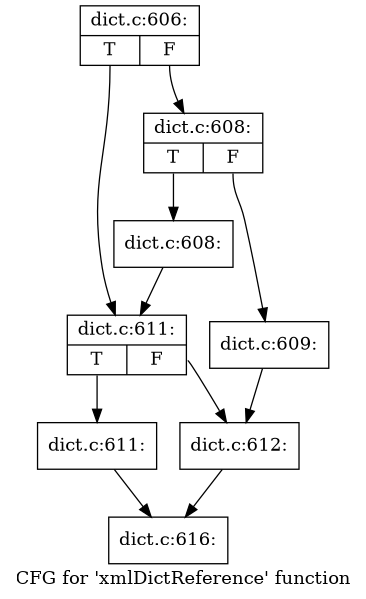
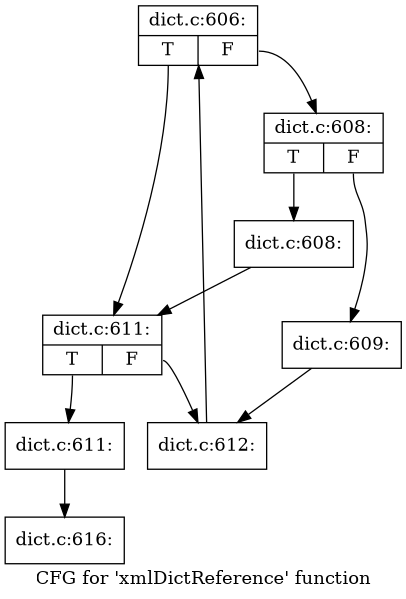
(208, 488) -> (203, 251)
